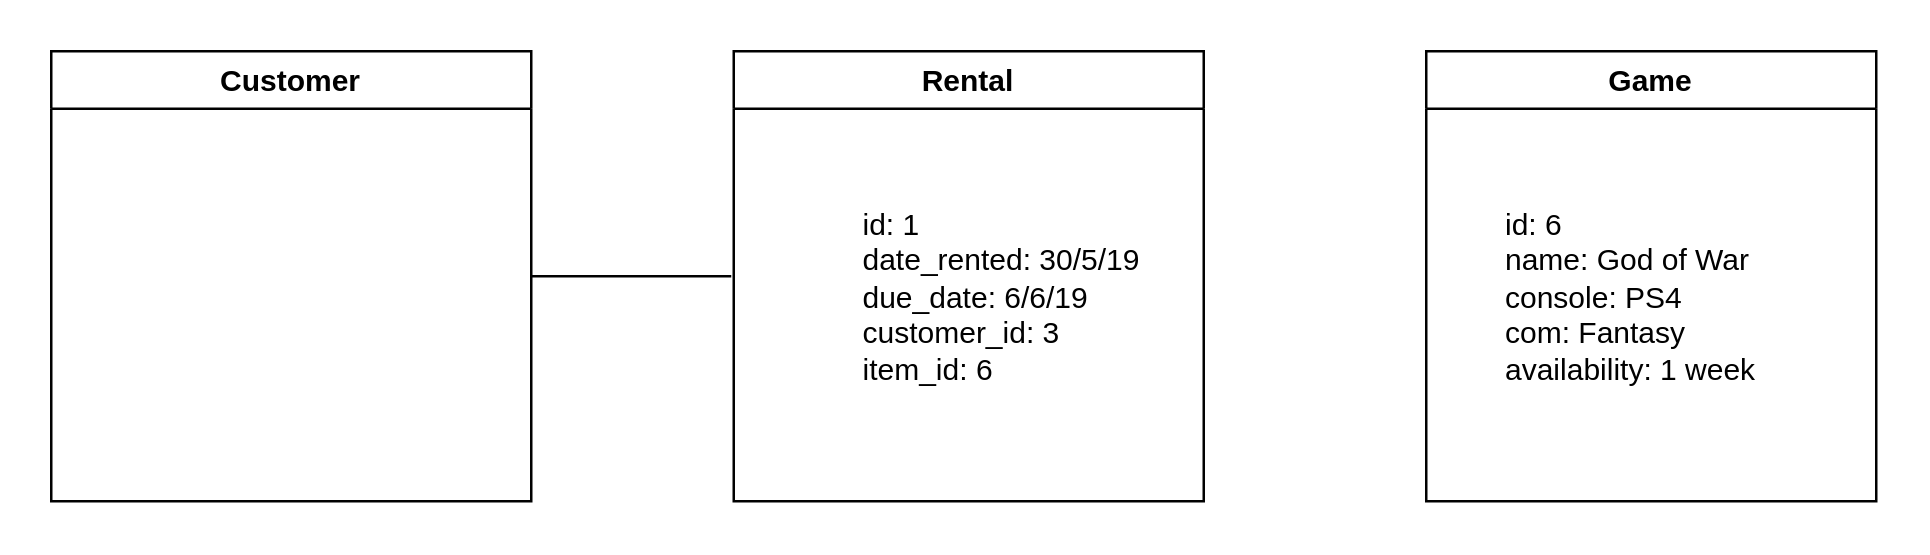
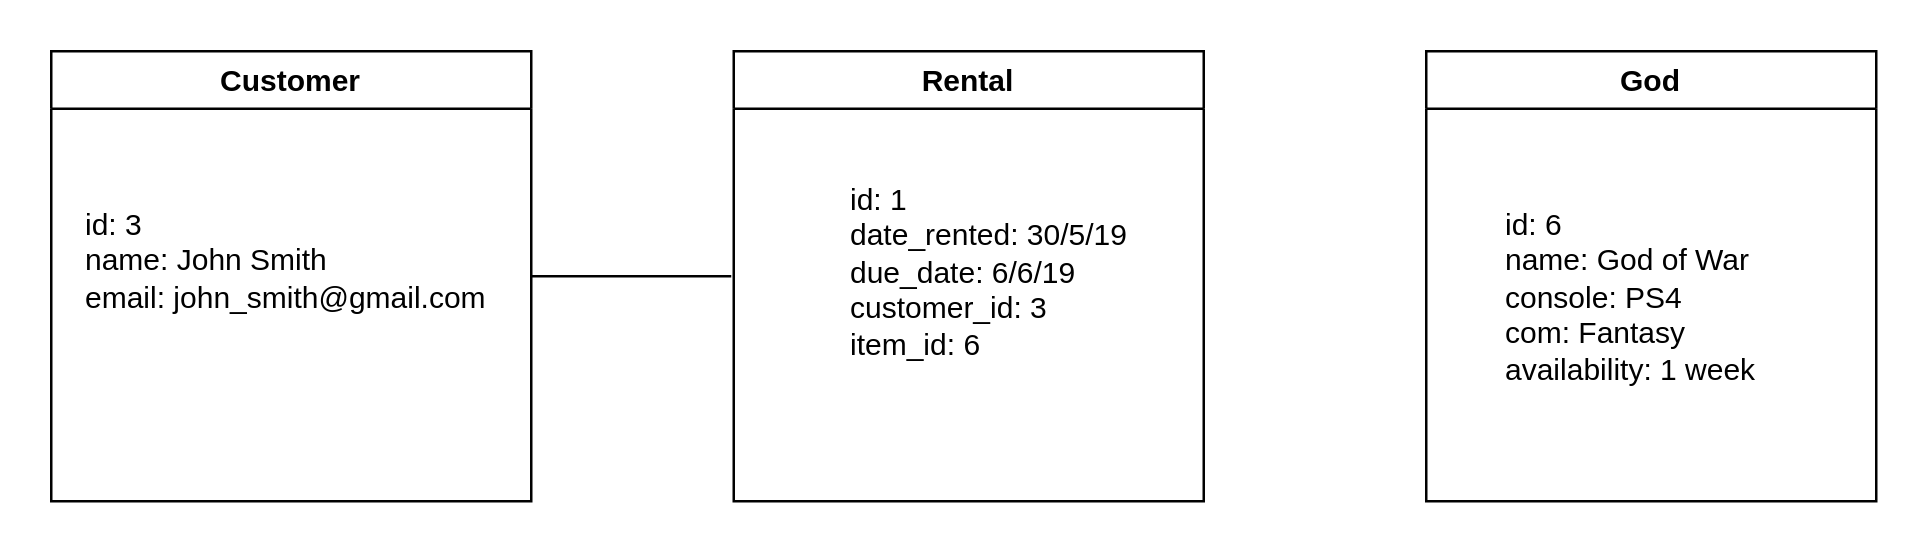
(1650, 81) -> (1650, 81)
none -> (306, 251)
(1020, 289) -> (1008, 264)
